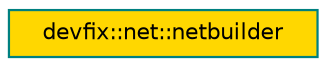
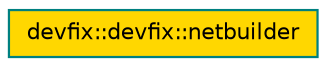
(163, 34) -> (163, 34)
